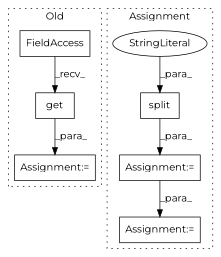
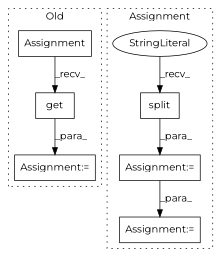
(55, 44) -> (55, 44)
(176, 75) -> (175, 75)
